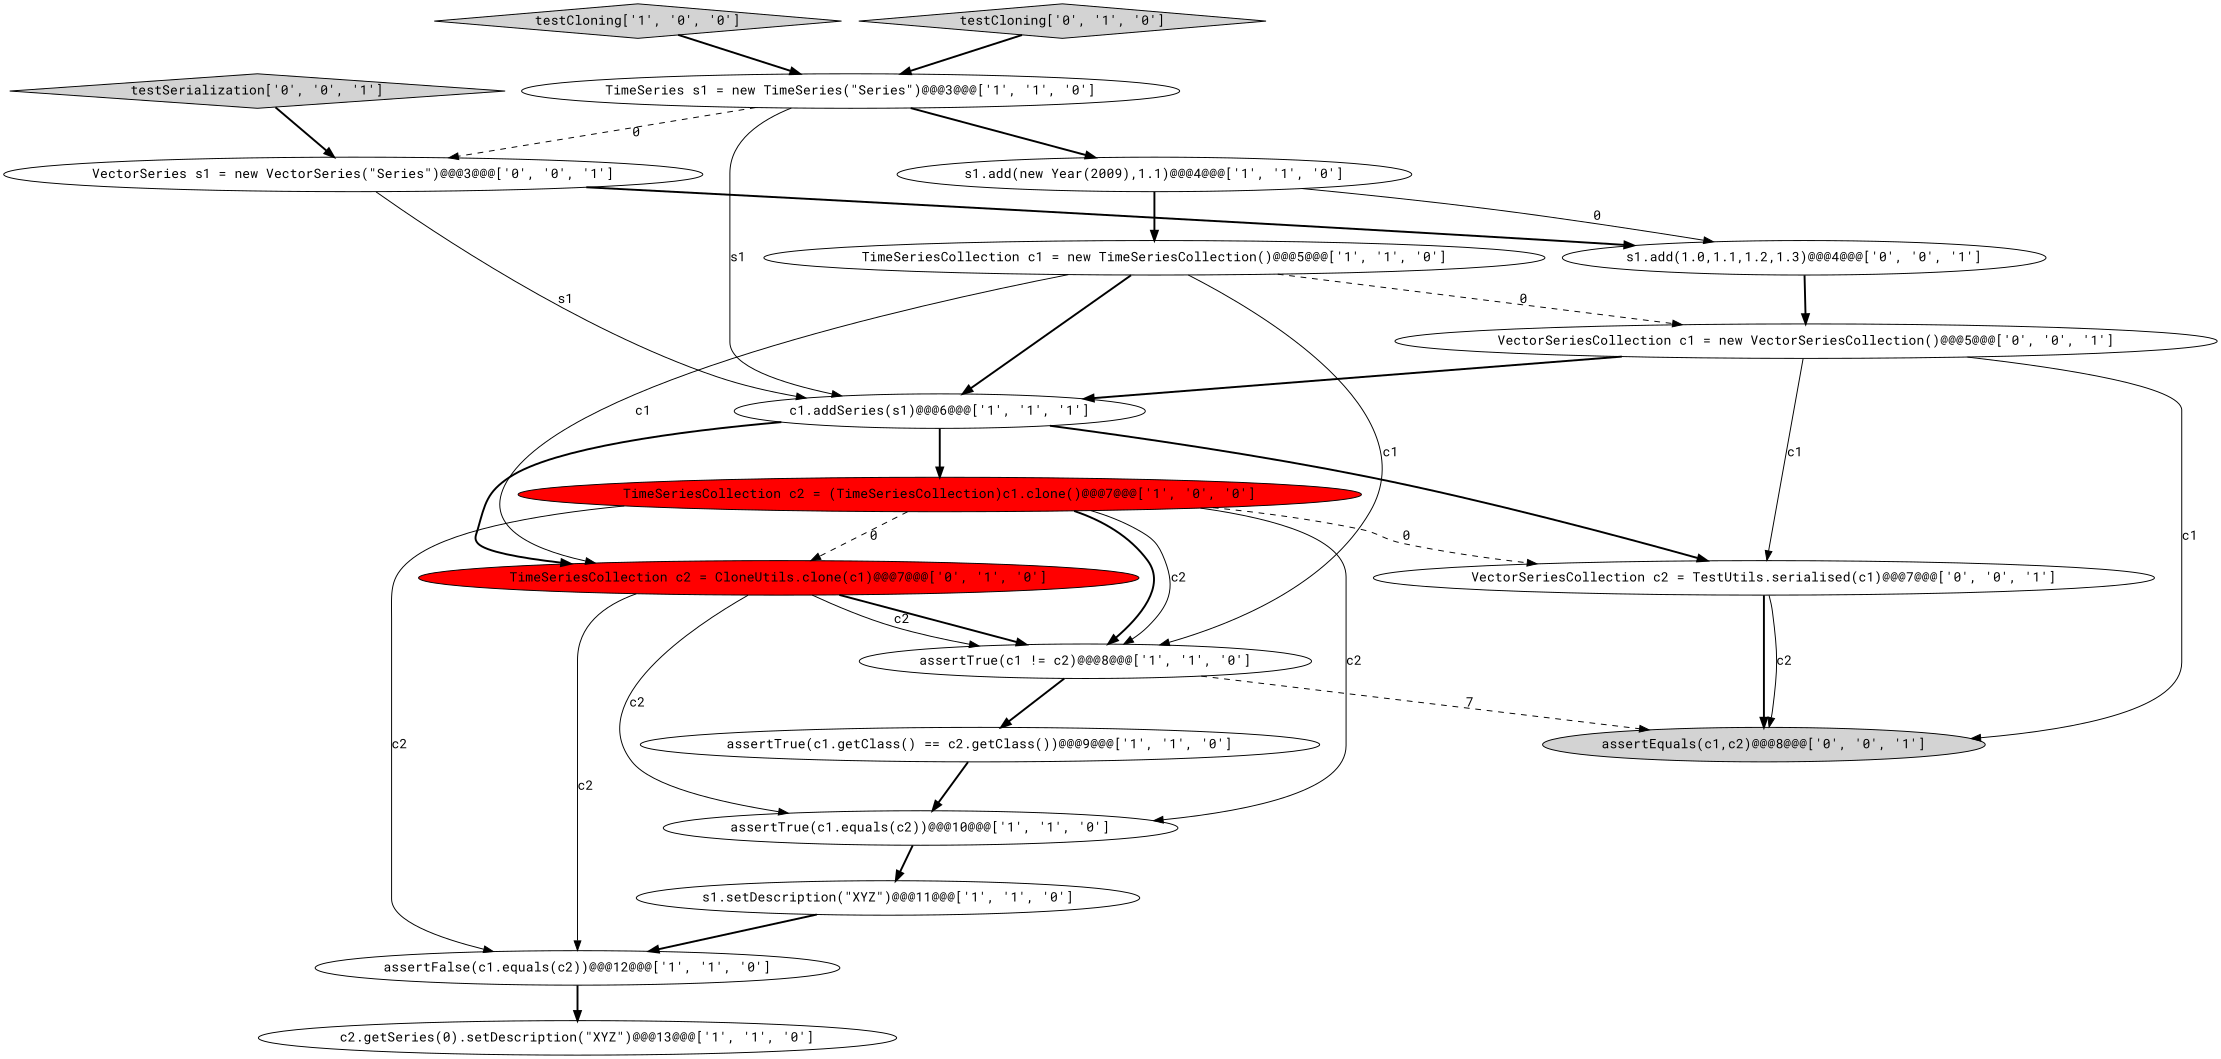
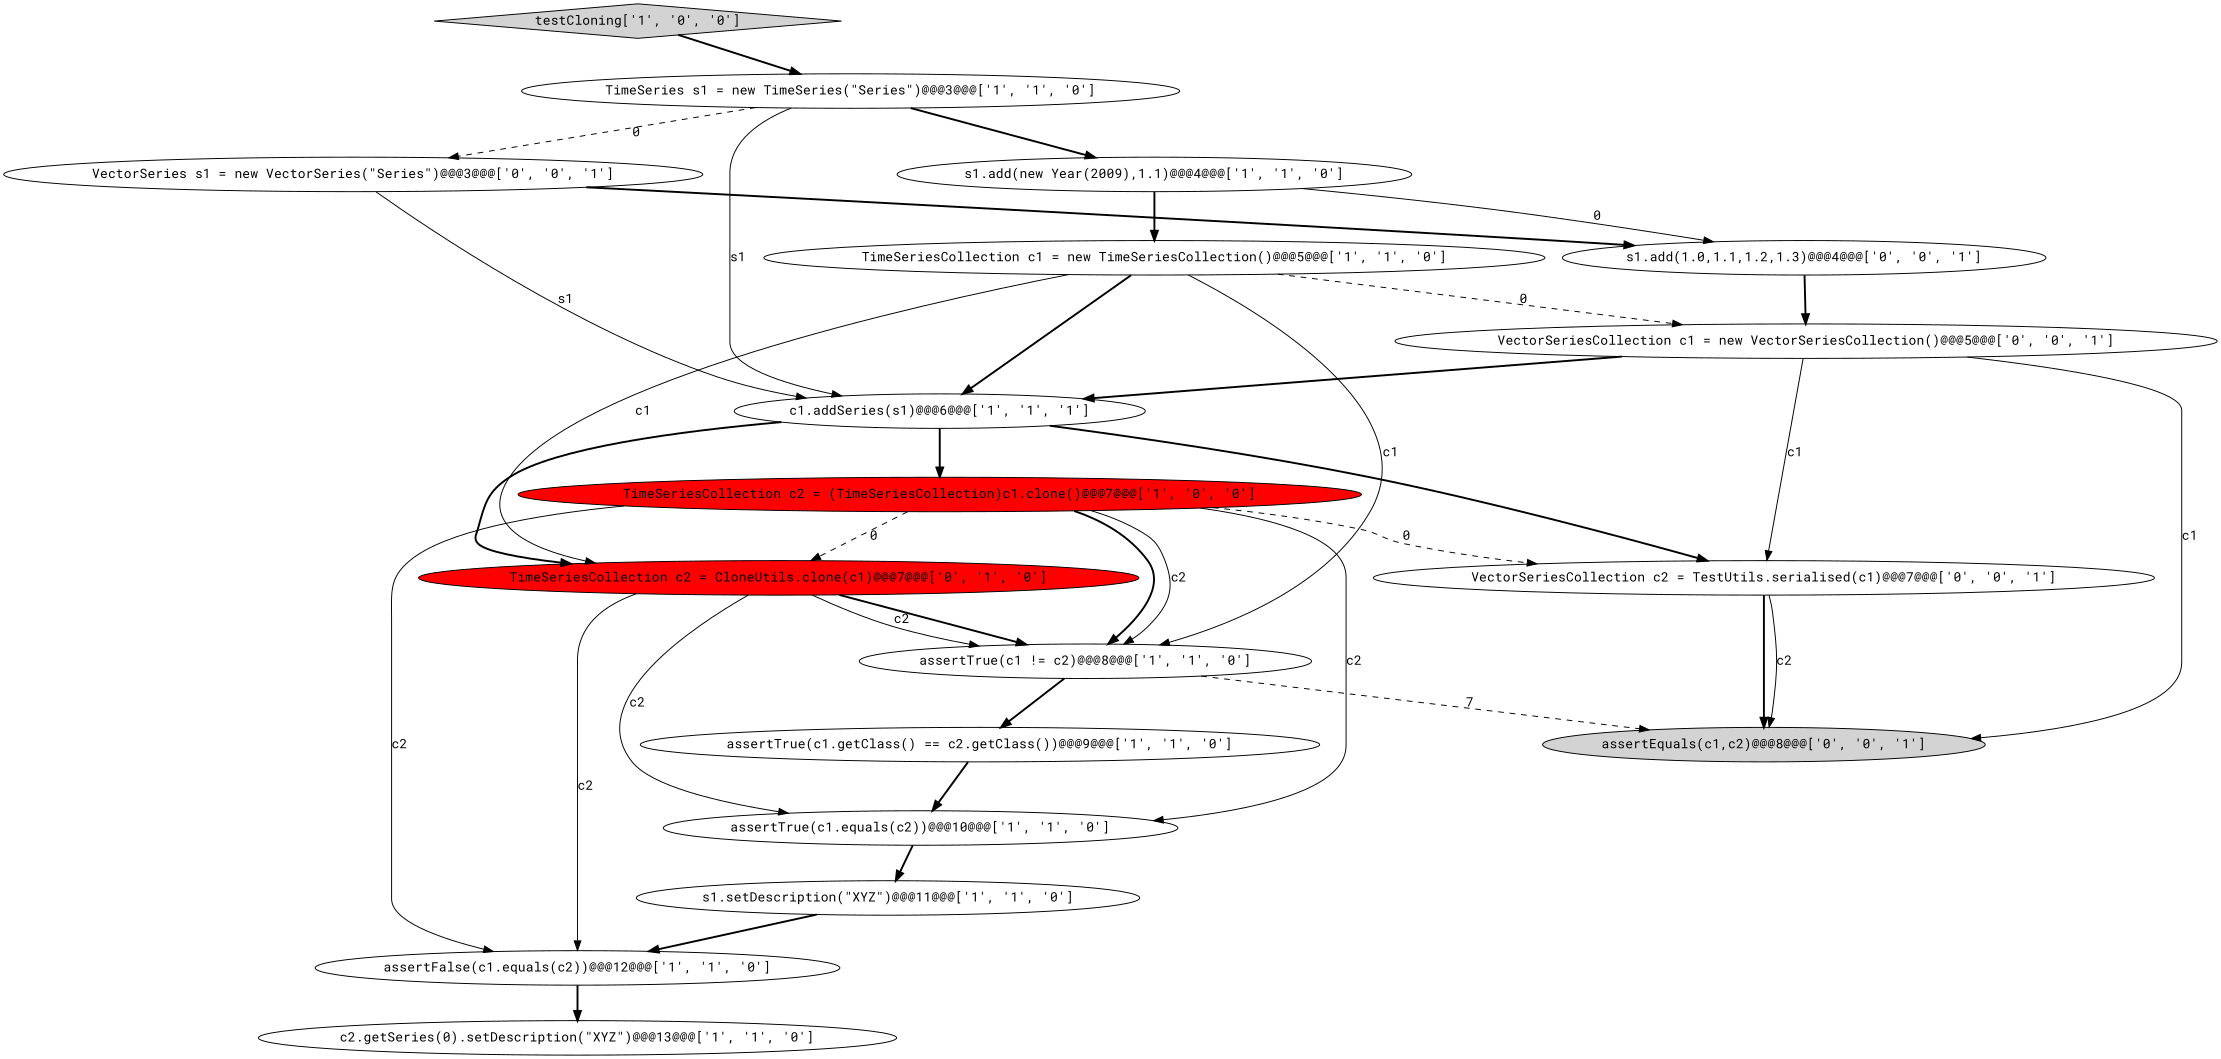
(1062, 21) -> none
(257, 91) -> none
